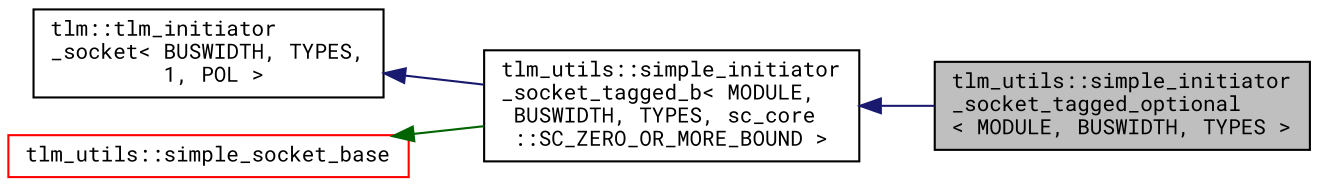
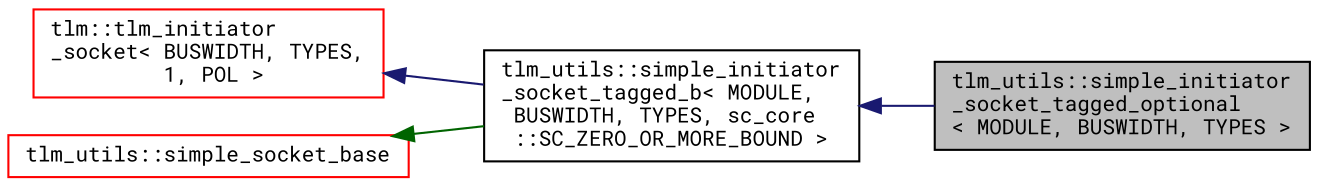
(209, 53) -> (209, 53)
